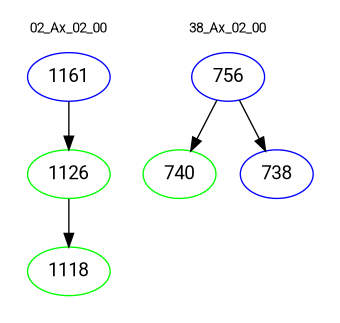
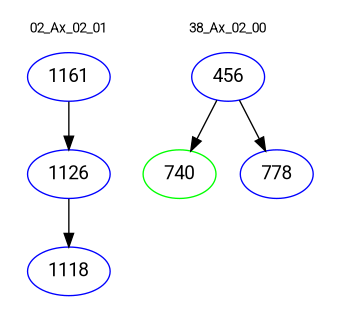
(69, 29) -> (69, 29)
(228, 77) -> (228, 77)
(69, 174) -> (69, 174)
(277, 174) -> (277, 174)
(69, 271) -> (69, 271)
